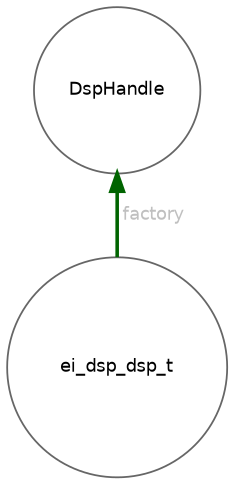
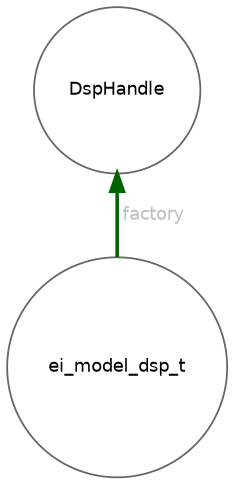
(117, 367) -> (117, 367)
